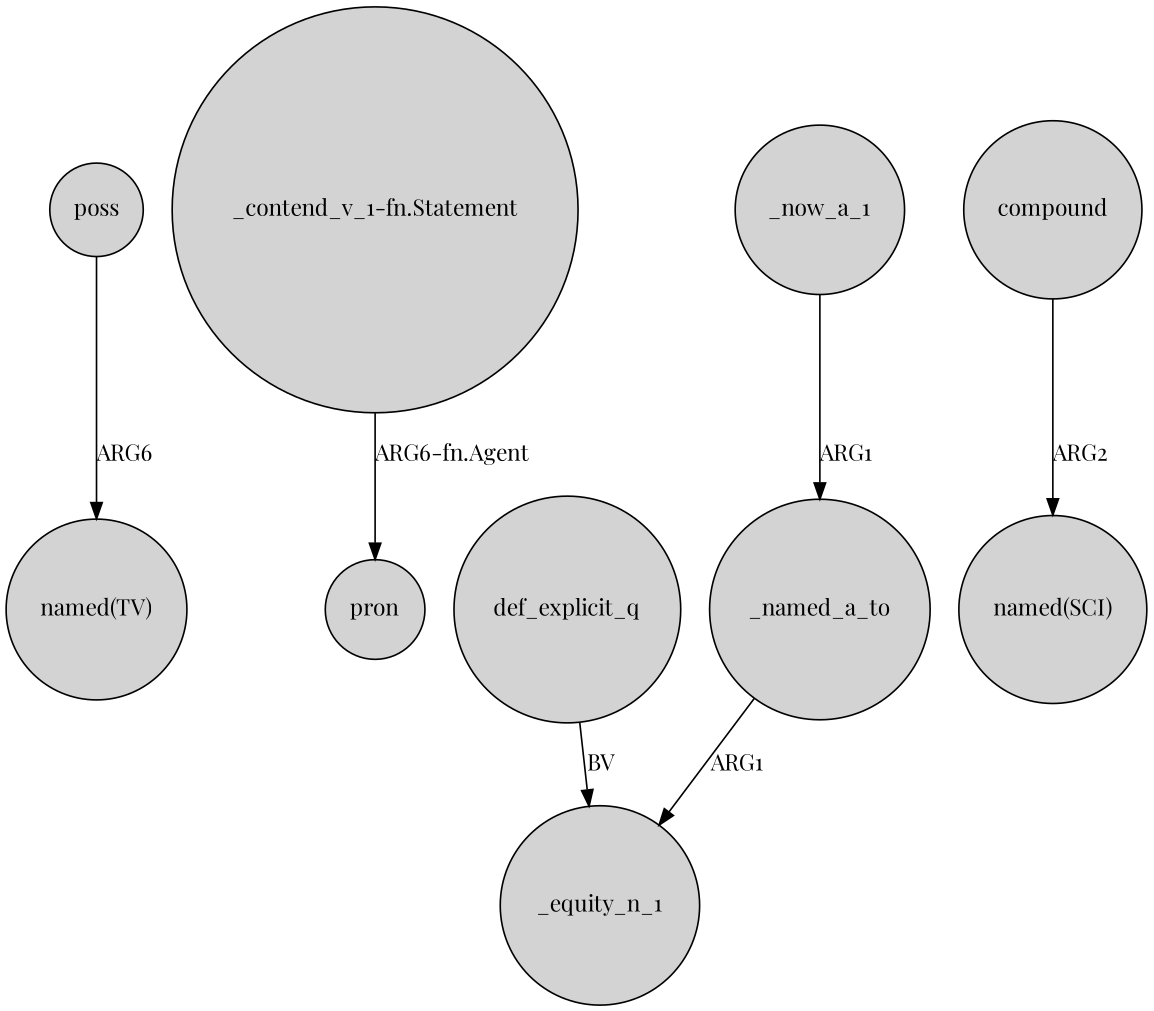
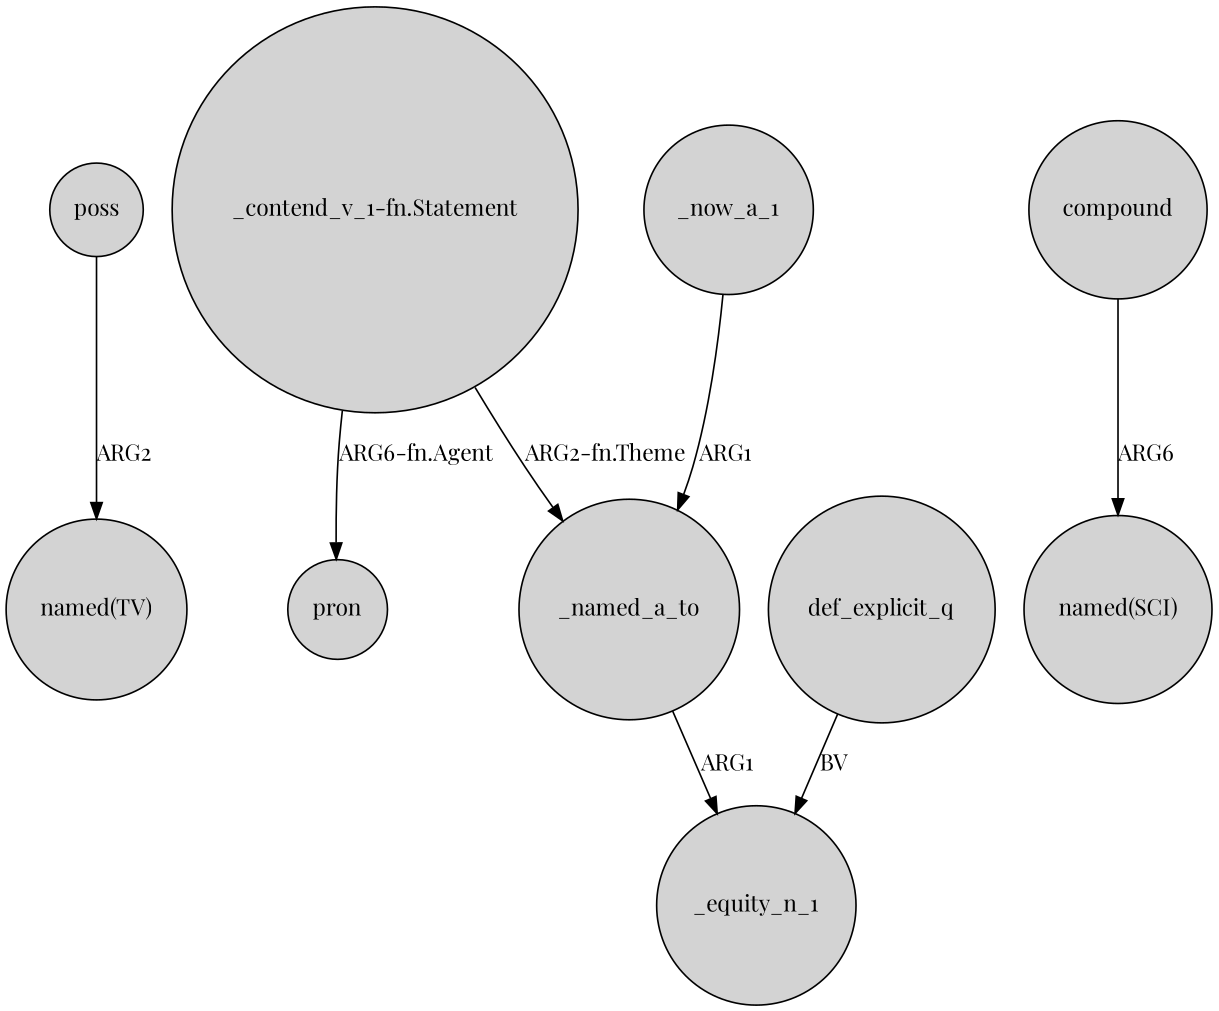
none -> (513, 448)
(125, 455) -> (124, 455)
(1081, 455) -> (1147, 455)
